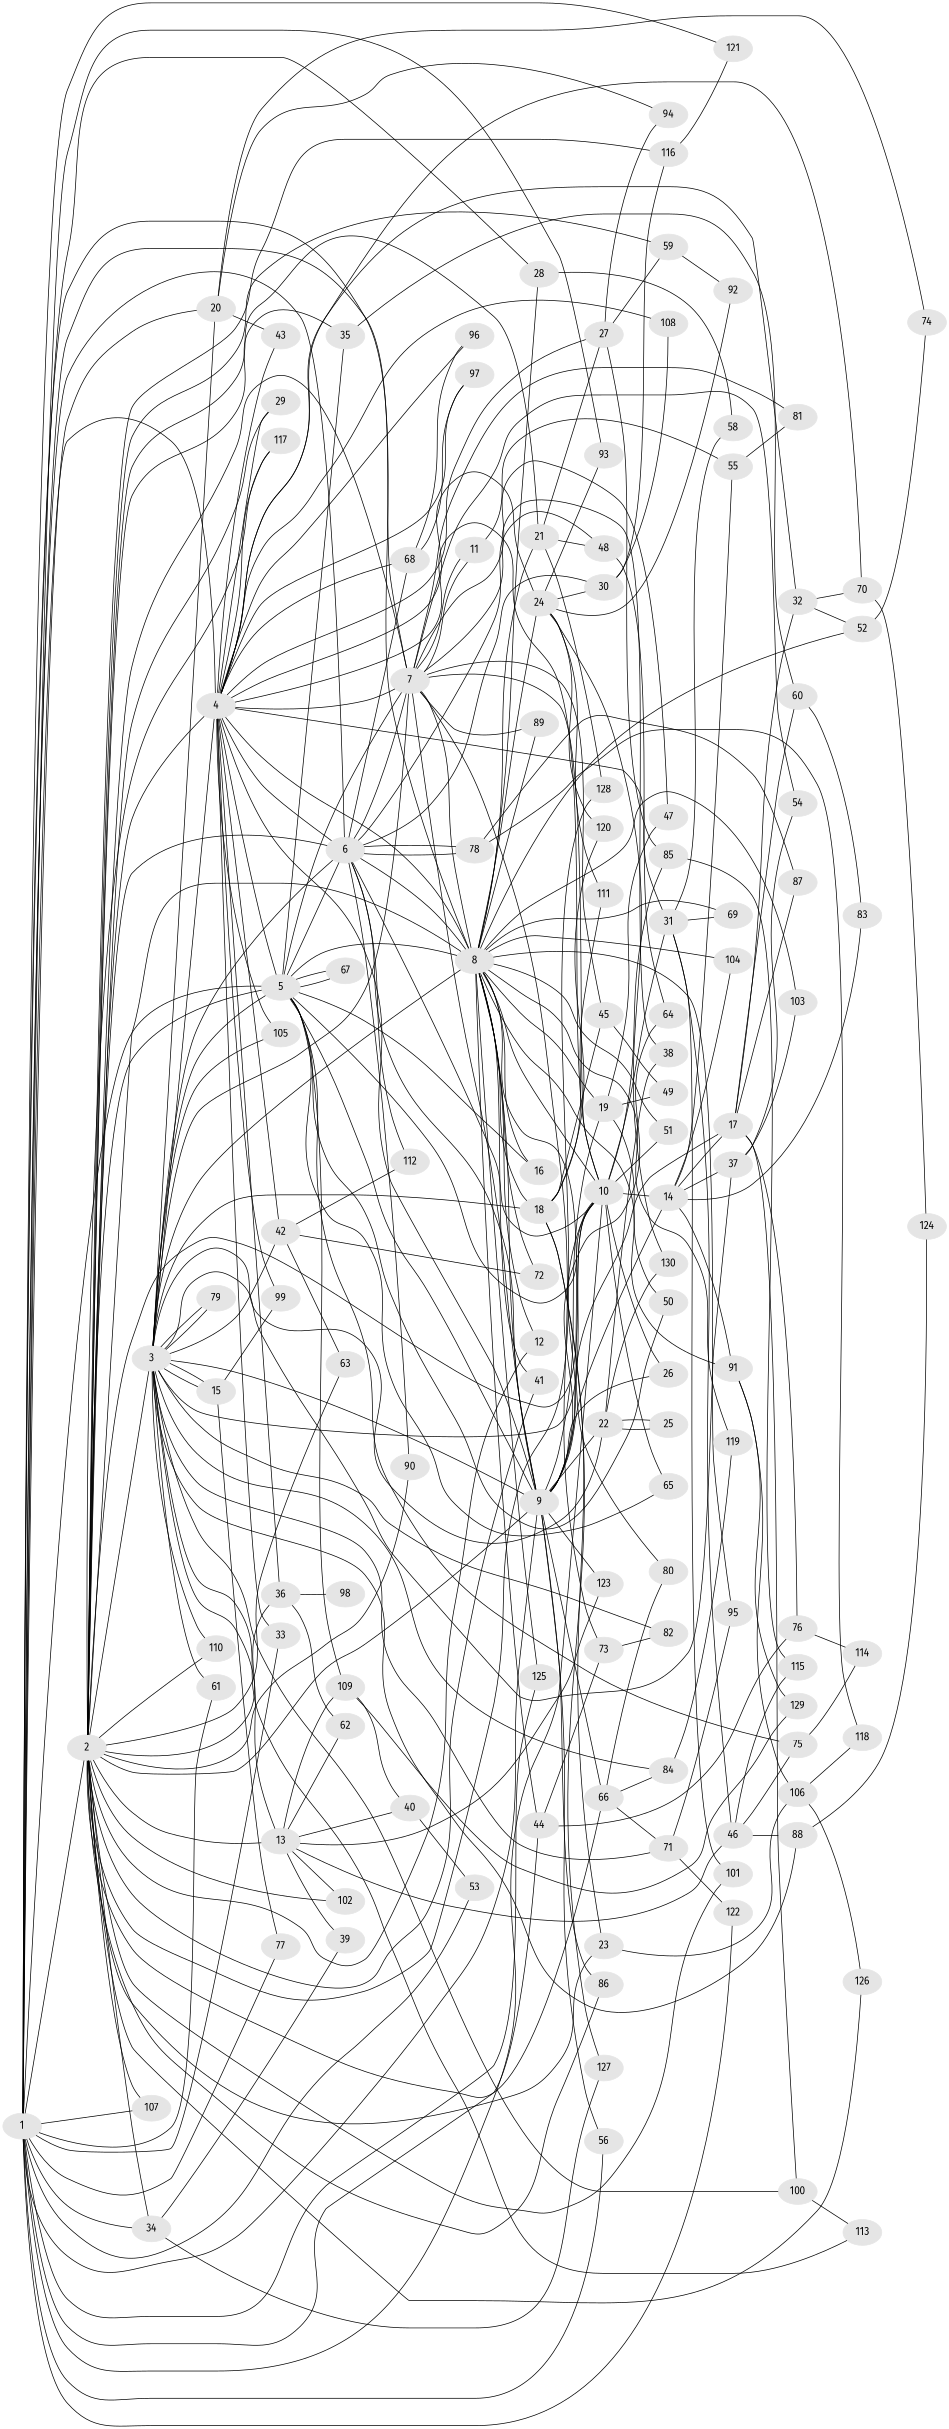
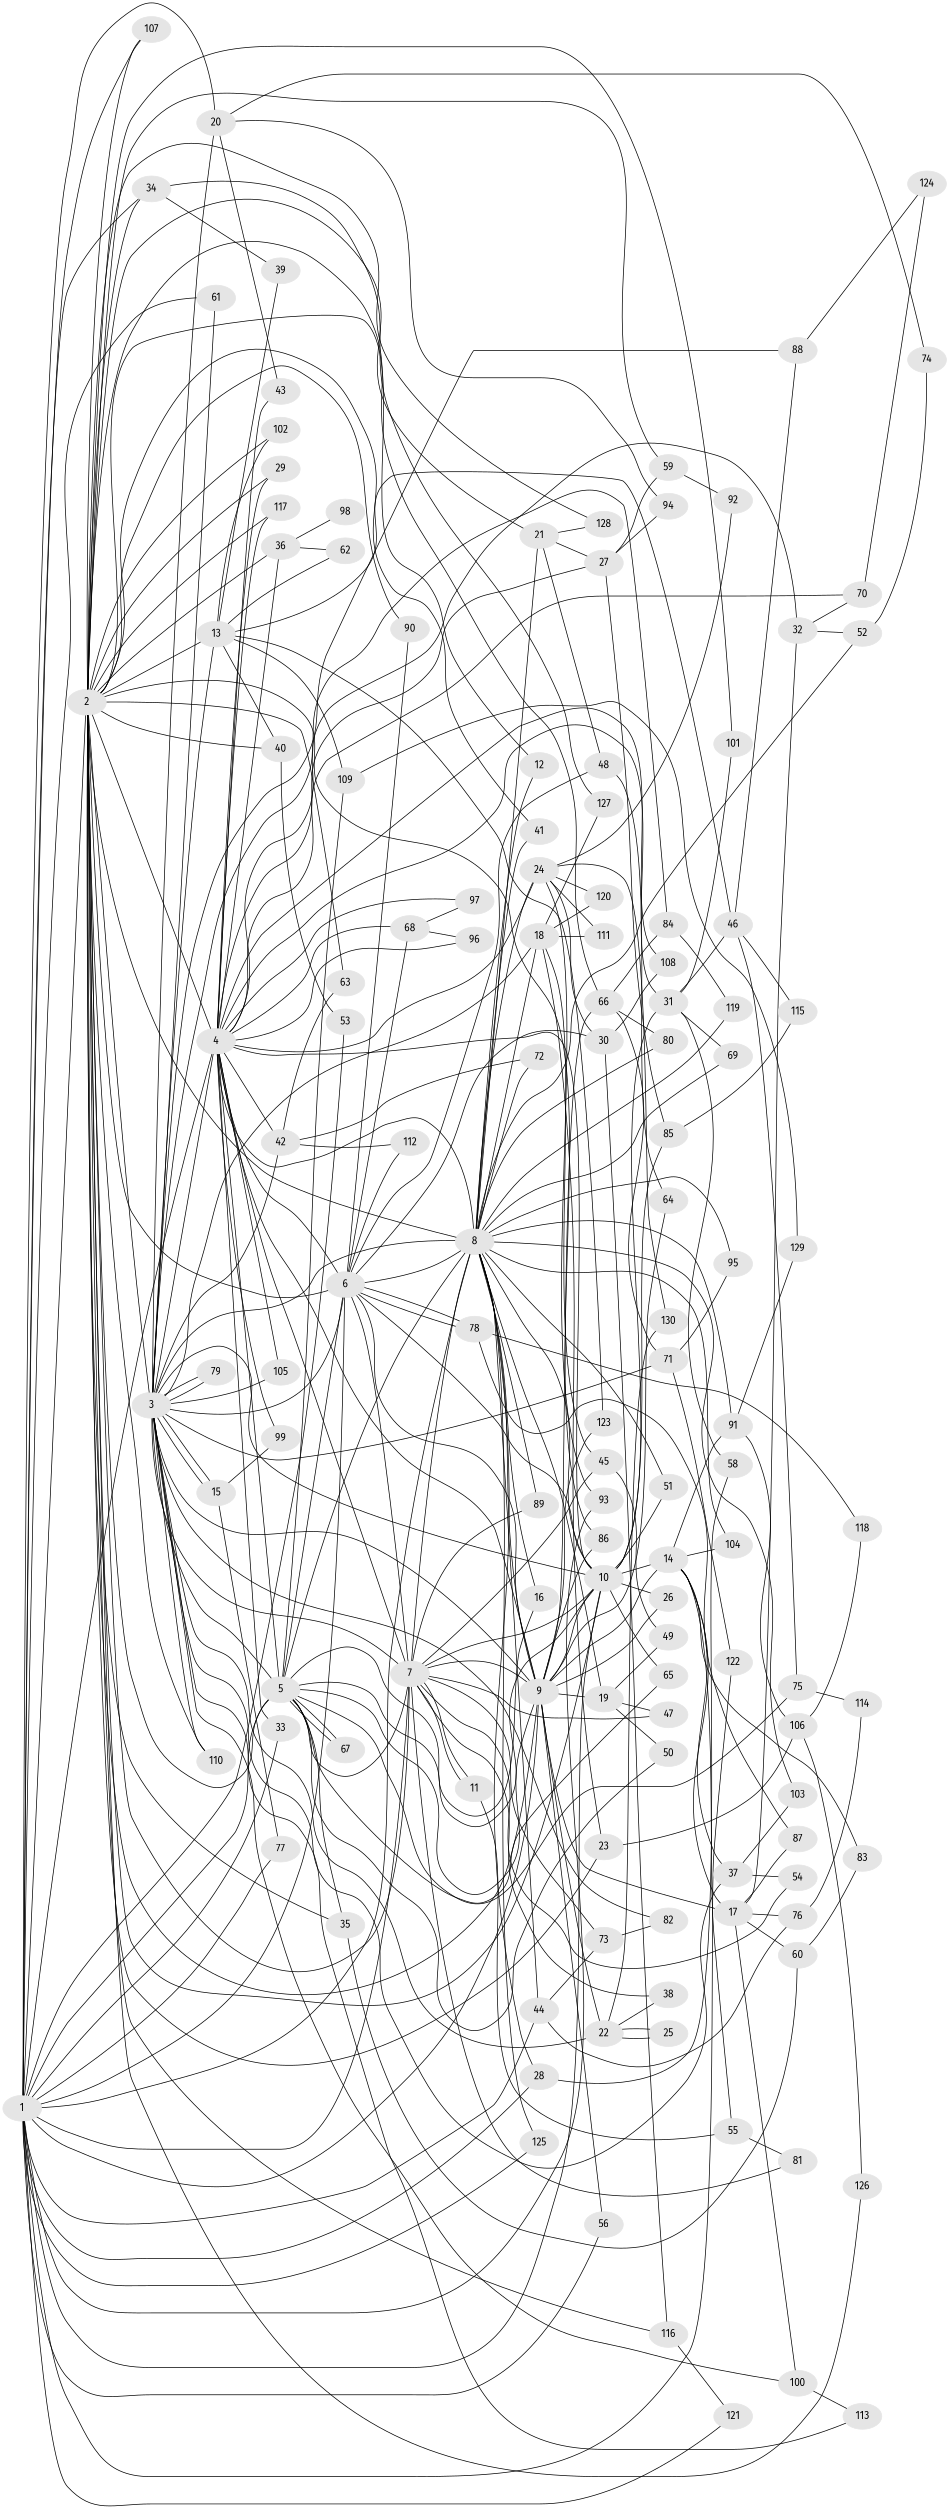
(378, 1747) -> (179, 738)
